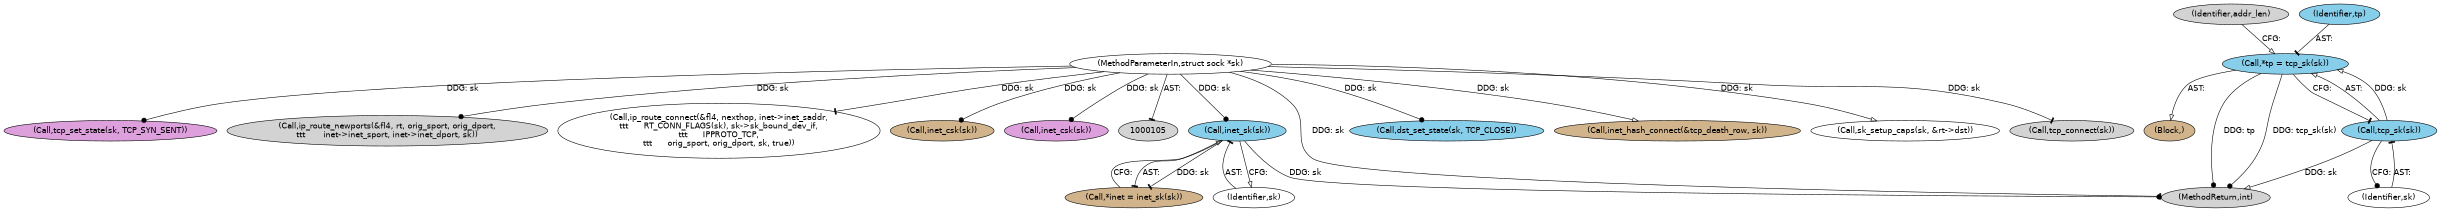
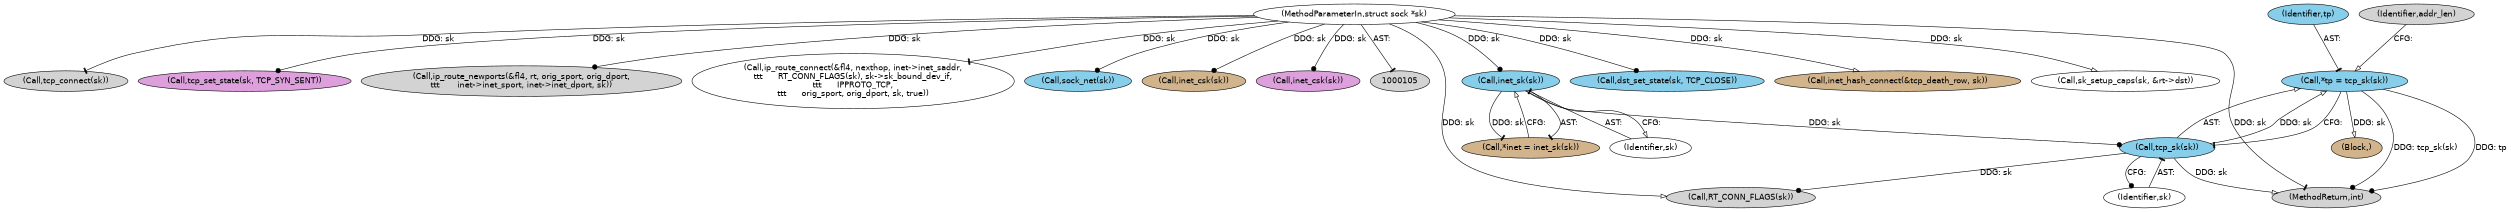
none -> (1078, 81)
(2198, 89) -> (2370, 123)
(1694, 193) -> (1819, 128)
none -> (1741, 198)
